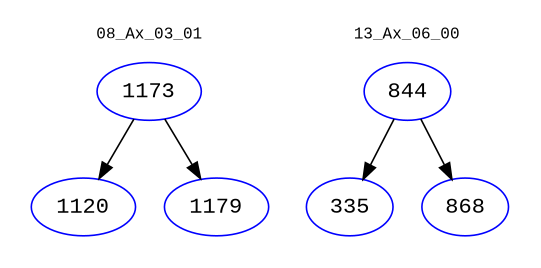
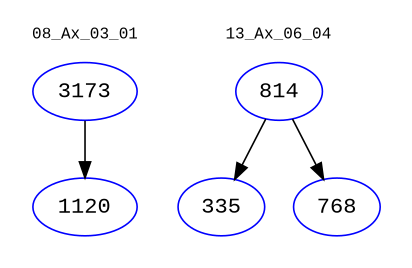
(407, 34) -> (279, 34)
(149, 91) -> (85, 91)
(407, 91) -> (279, 91)
(217, 207) -> none
(465, 207) -> (337, 207)
